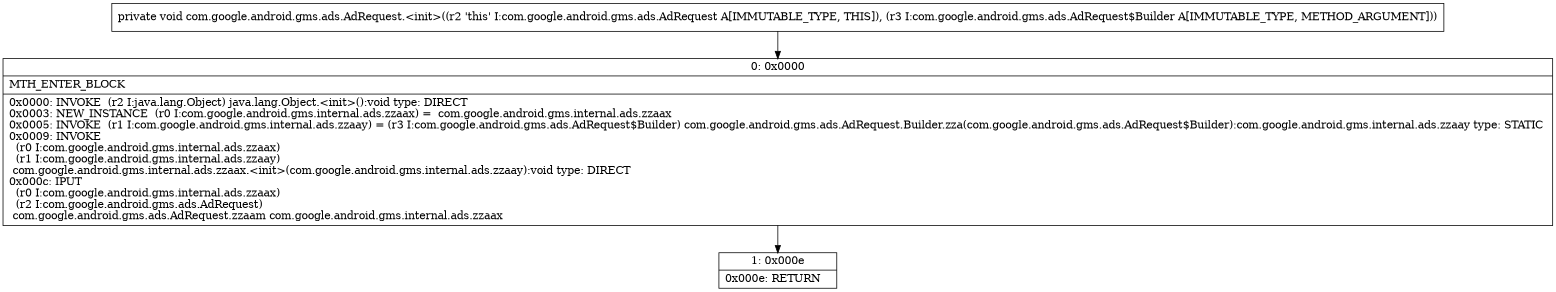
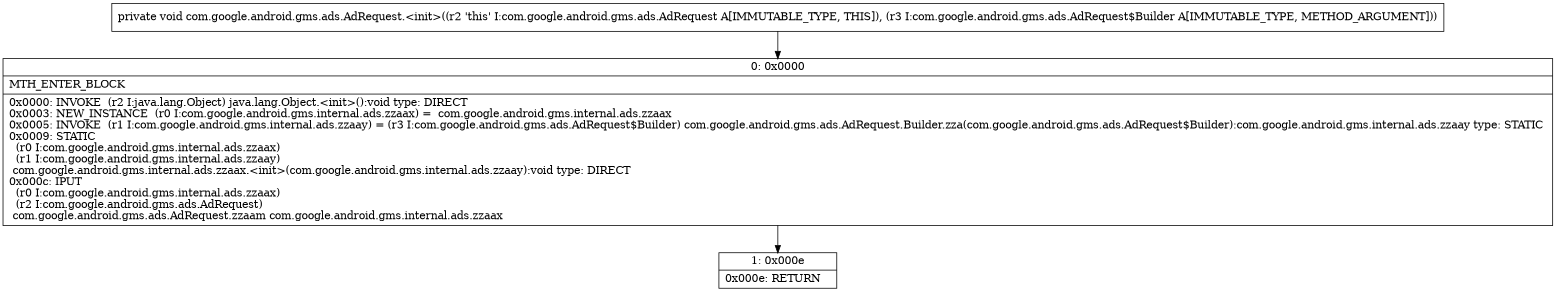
(59, 137) -> (56, 137)
